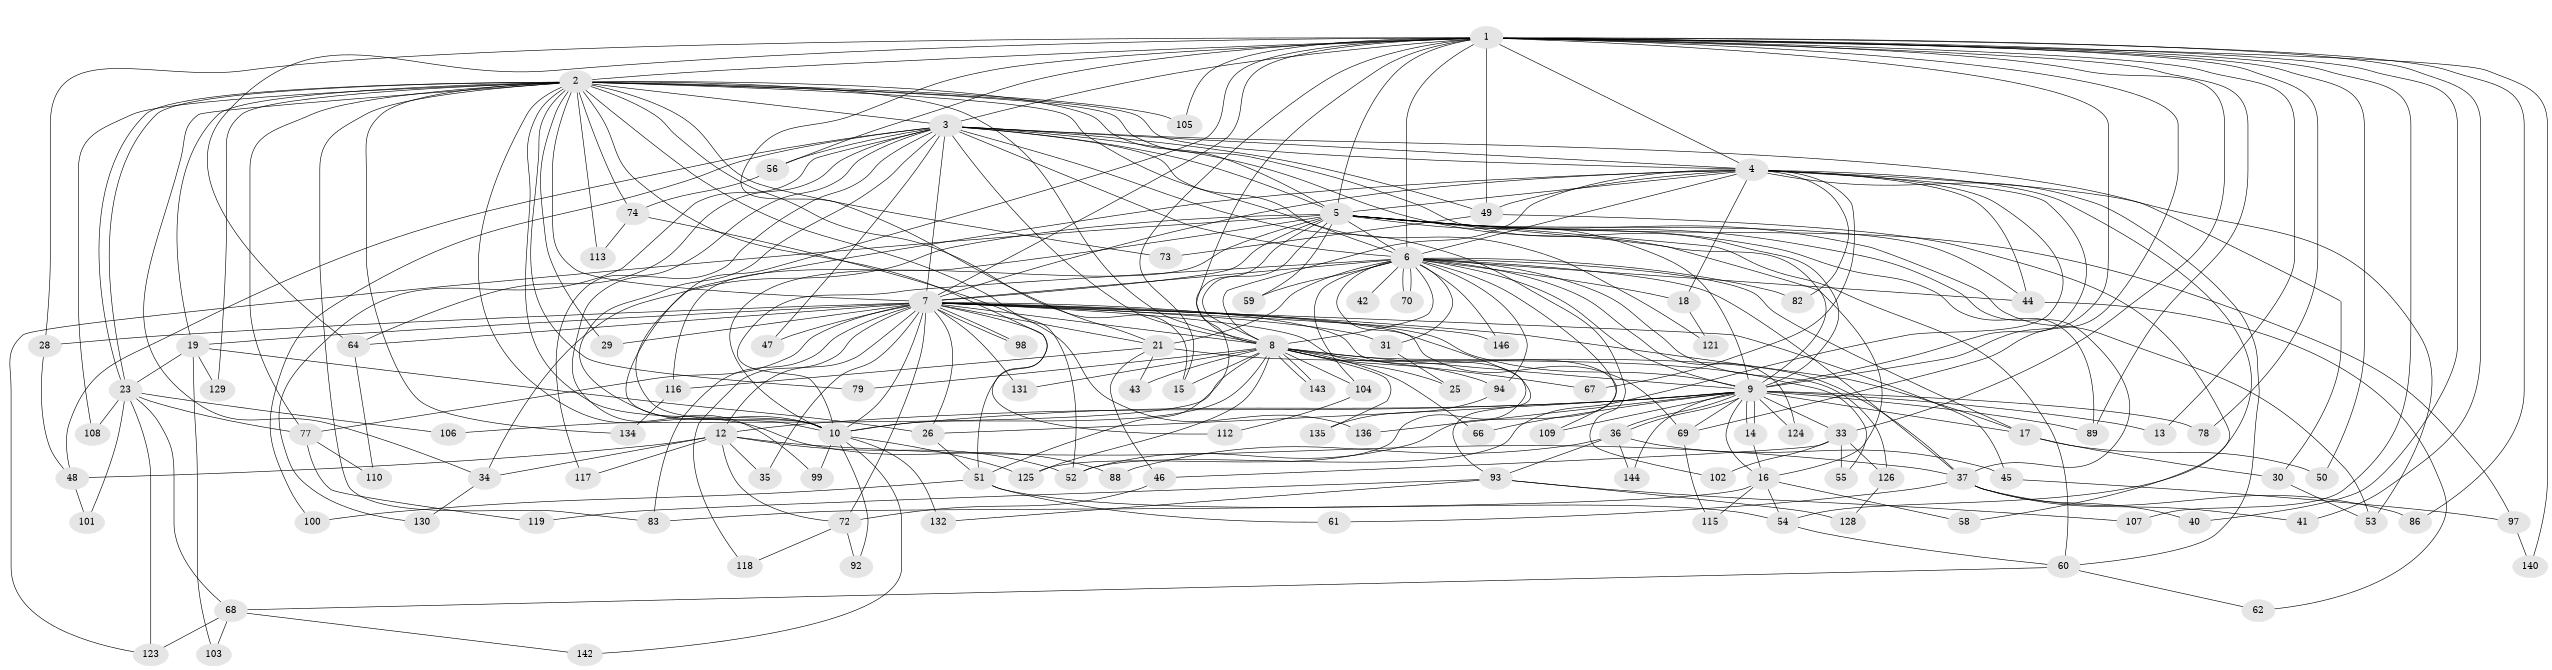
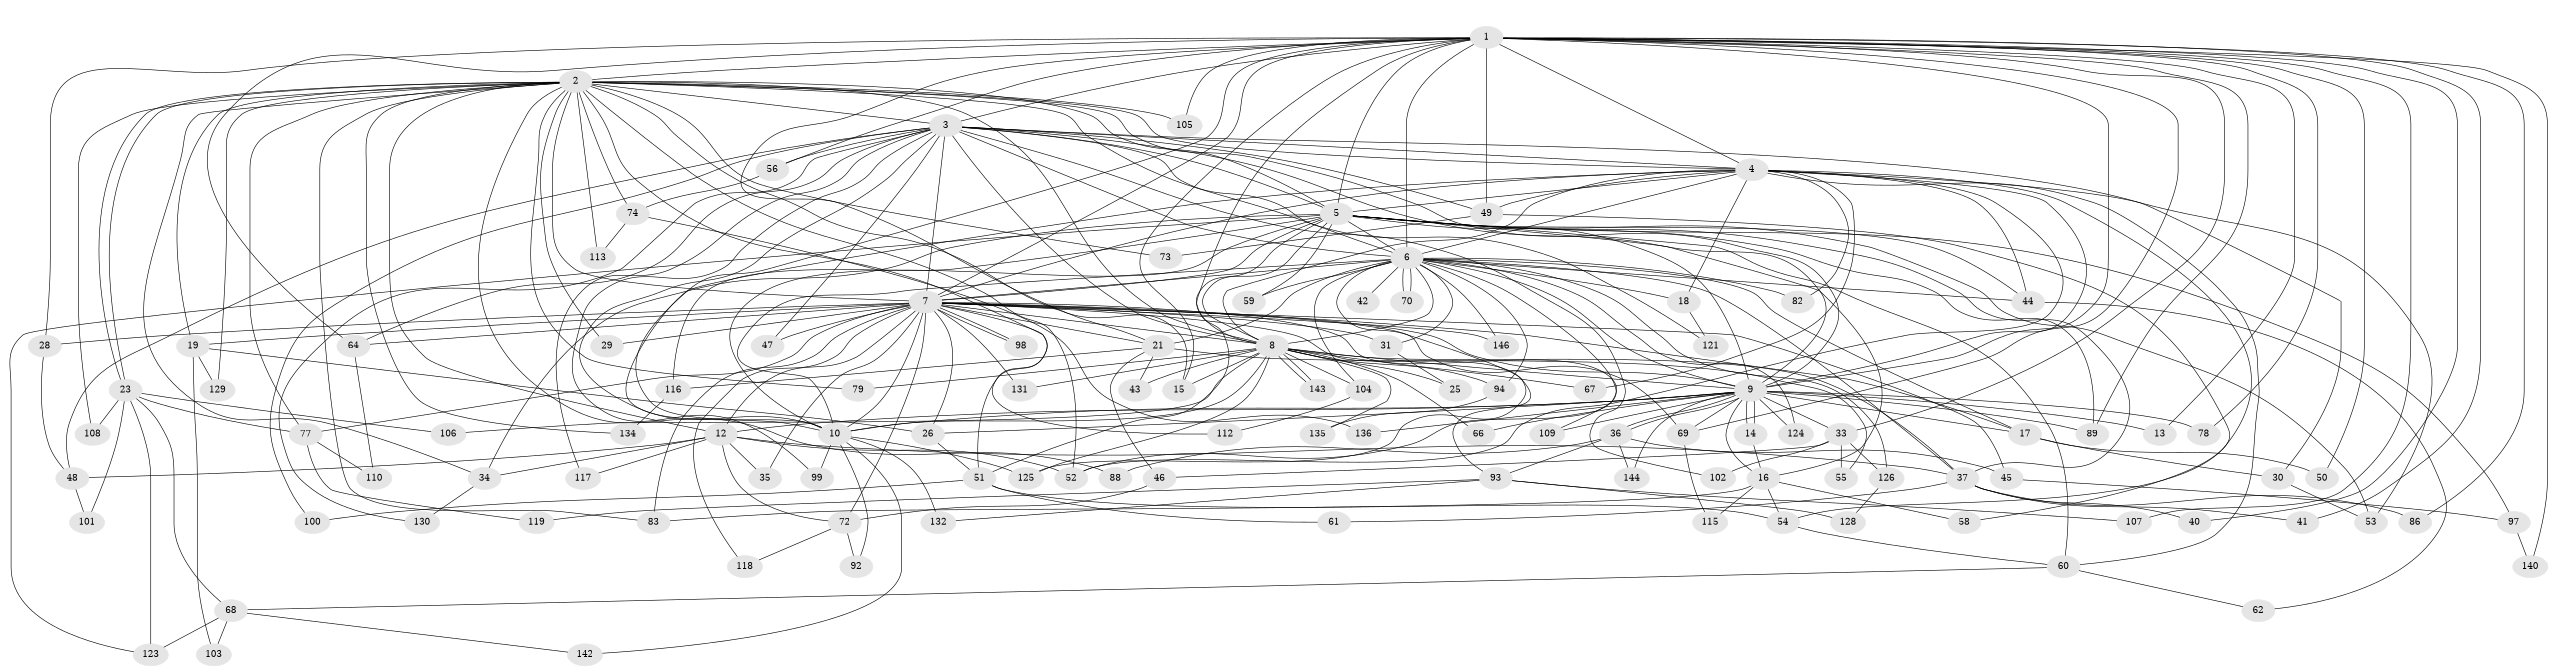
(546, 364) -> (394, 309)
(157, 370) -> none
